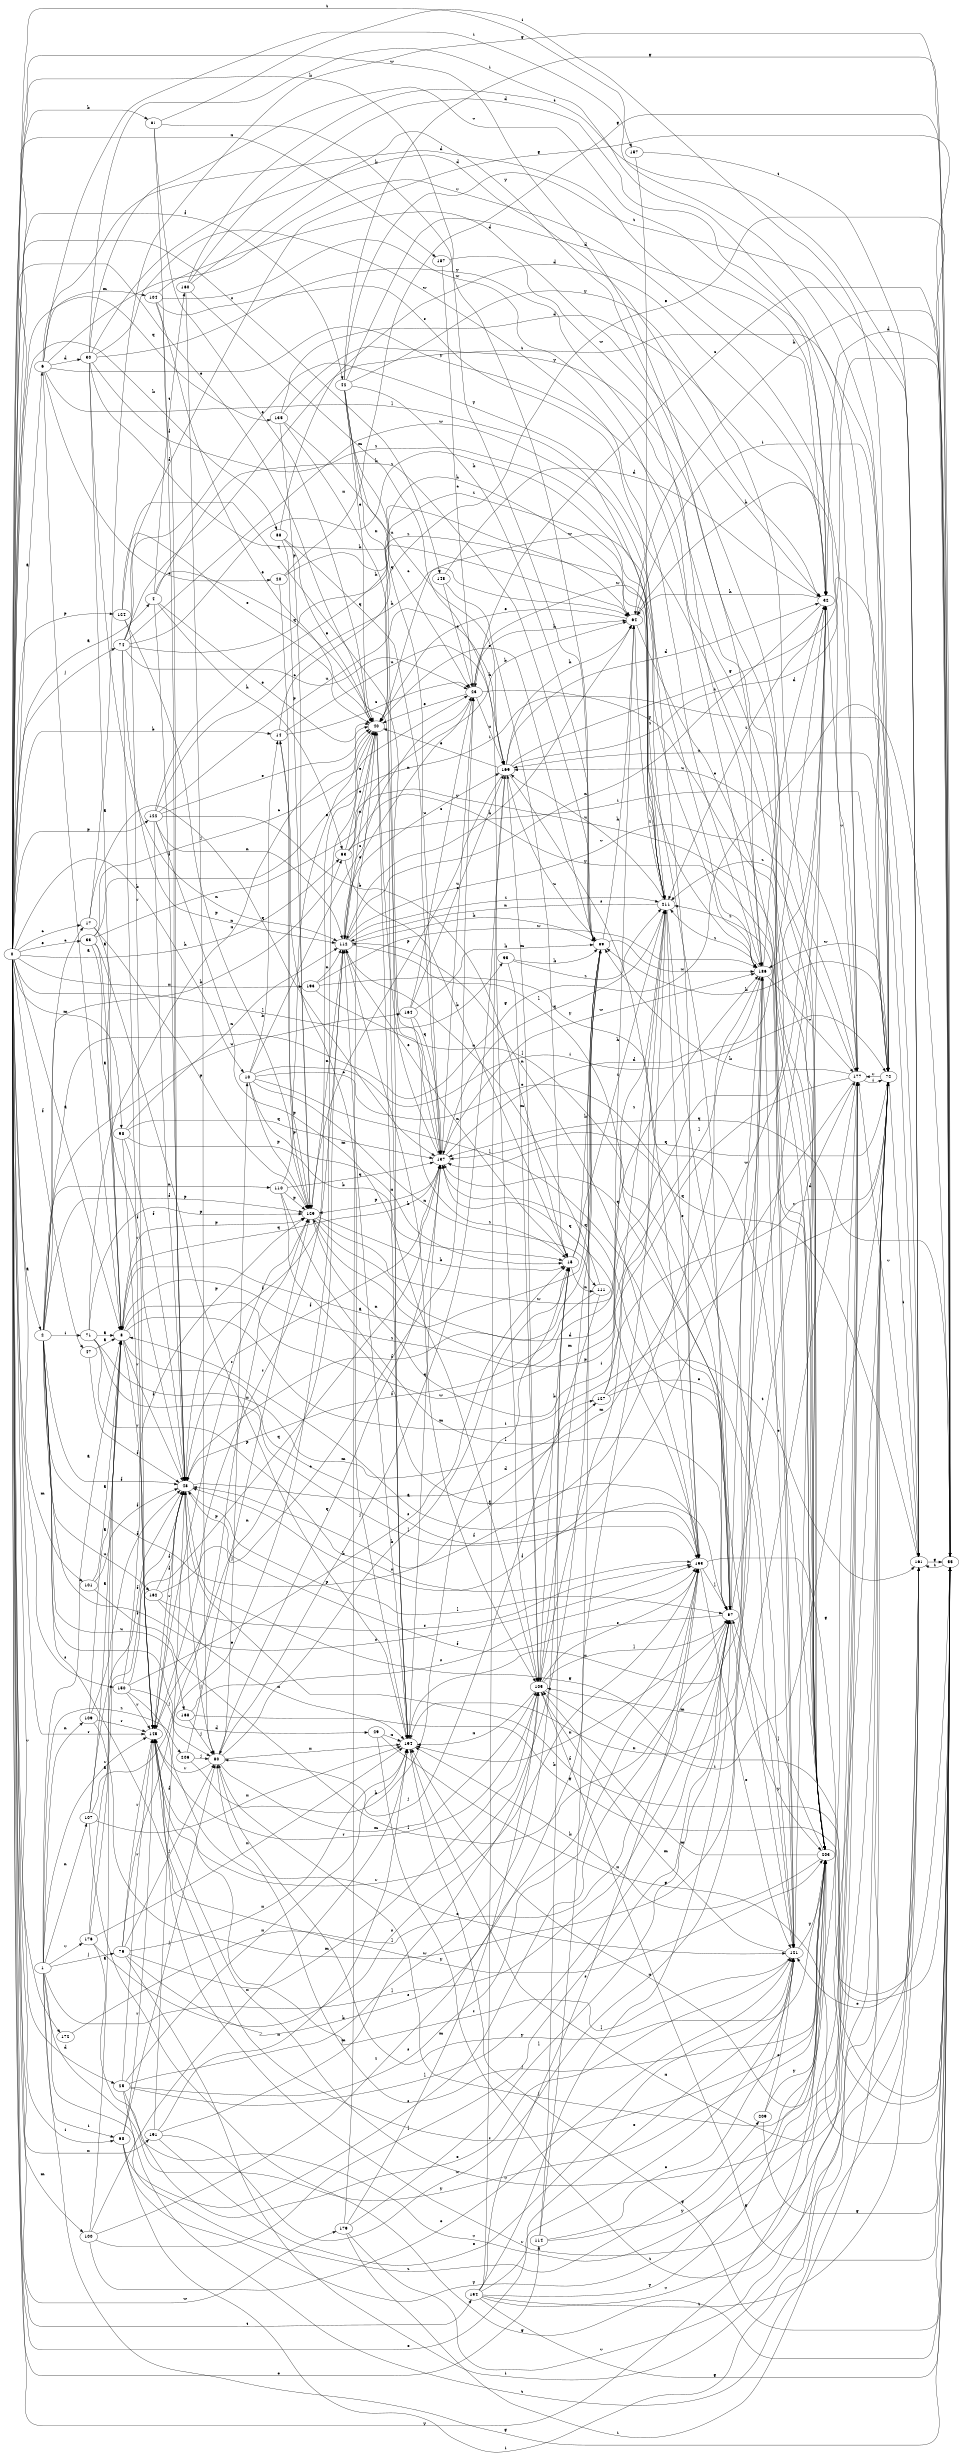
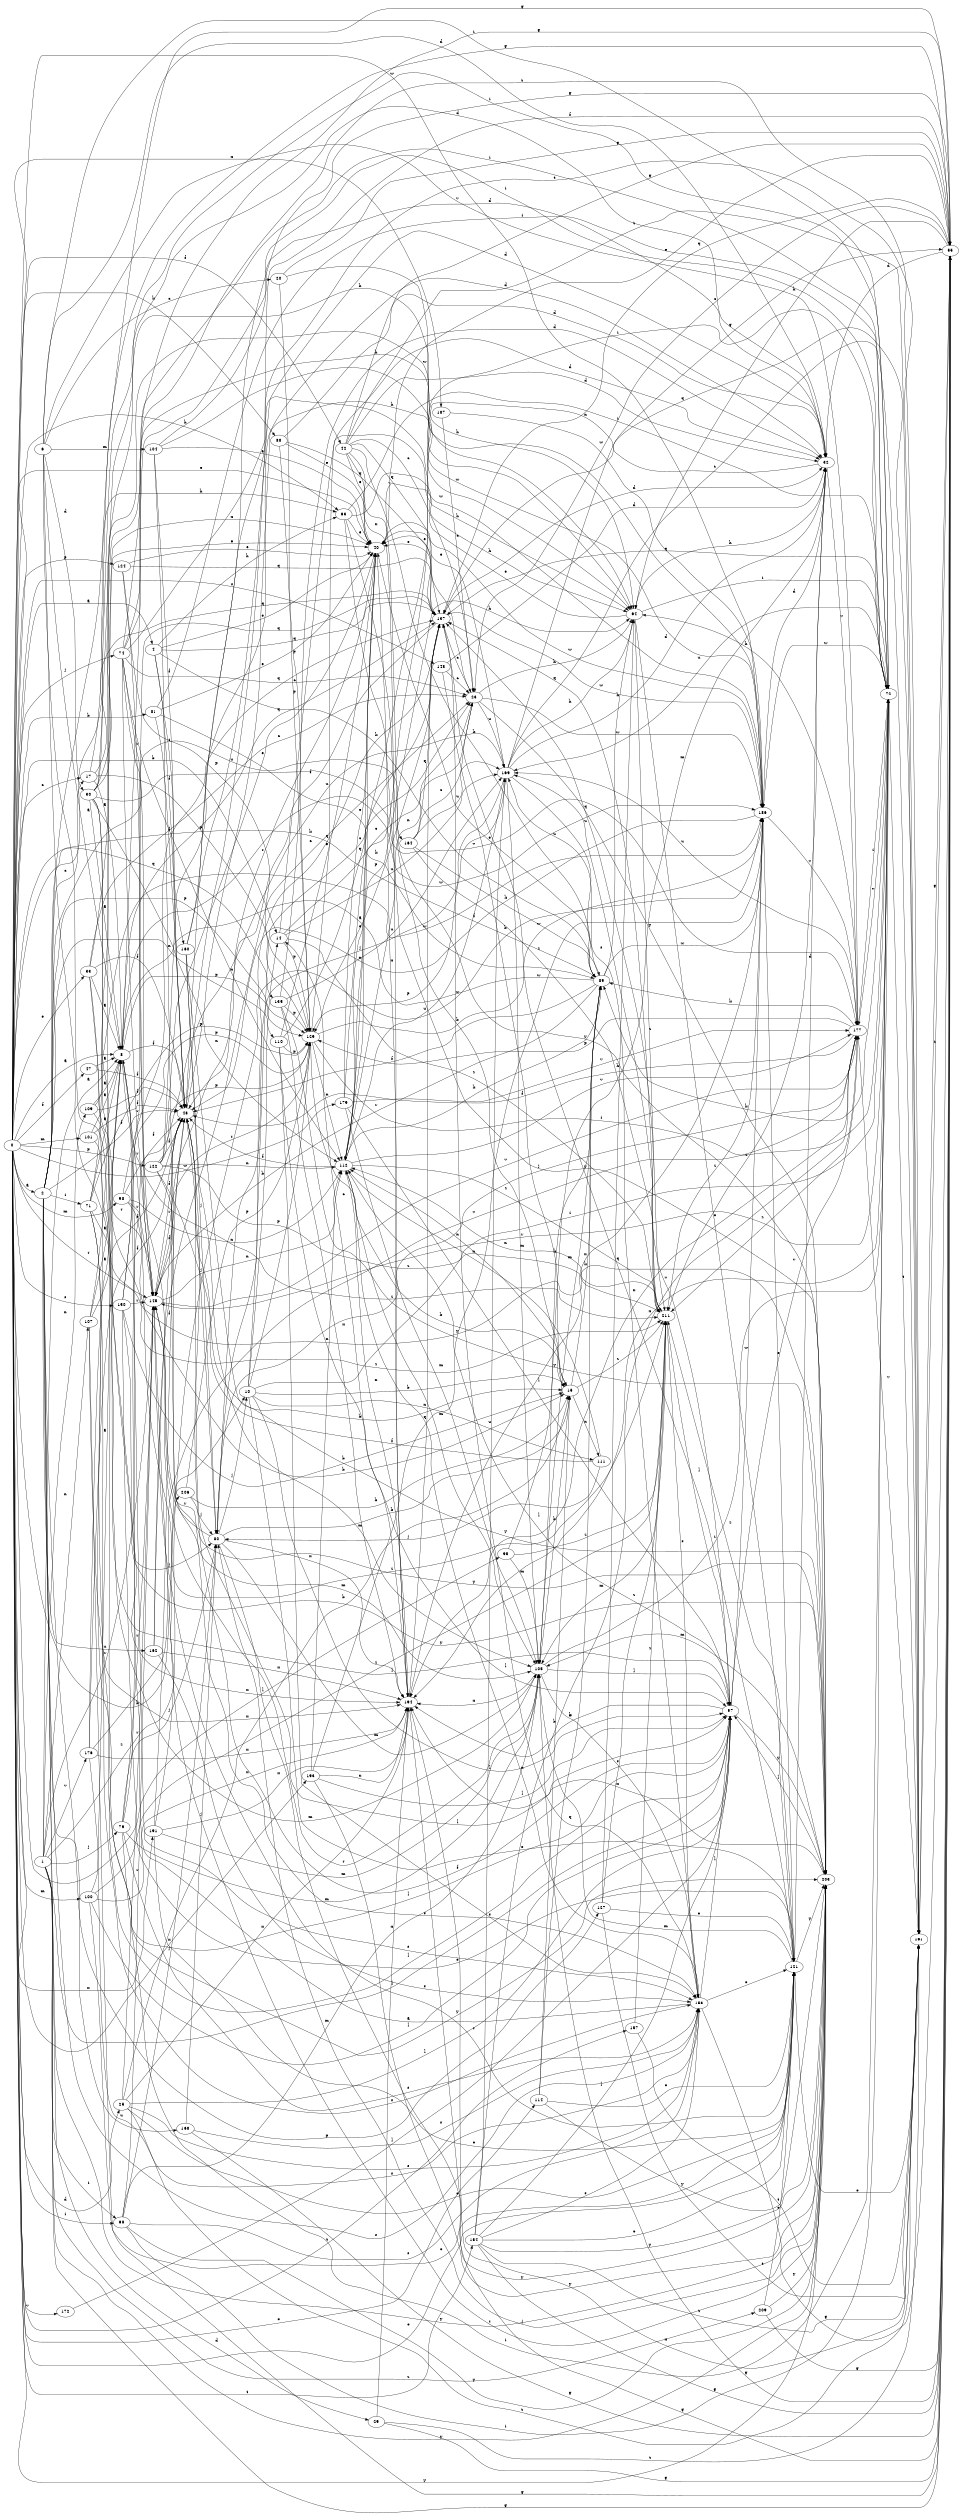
none -> (326, 506)
(23, 676) -> none
(428, 1178) -> (605, 1042)
(333, 1461) -> (122, 1628)
(295, 1888) -> (387, 1777)
none -> (368, 1962)
